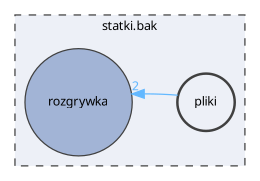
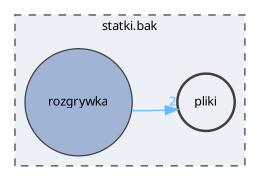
(161, 94) -> (148, 111)
